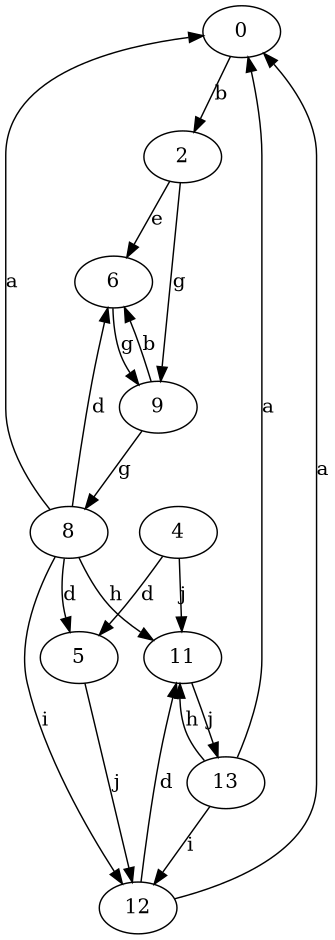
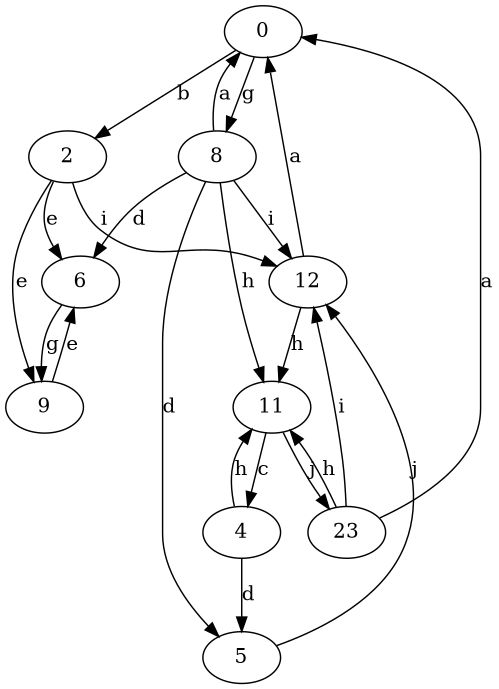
none -> (152, 251)
(180, 282) -> (22, 282)
(150, 345) -> (73, 345)
none -> (259, 463)
(118, 464) -> (243, 88)
(183, 595) -> (242, 470)
(167, 783) -> (298, 345)
(226, 783) -> (347, 532)
